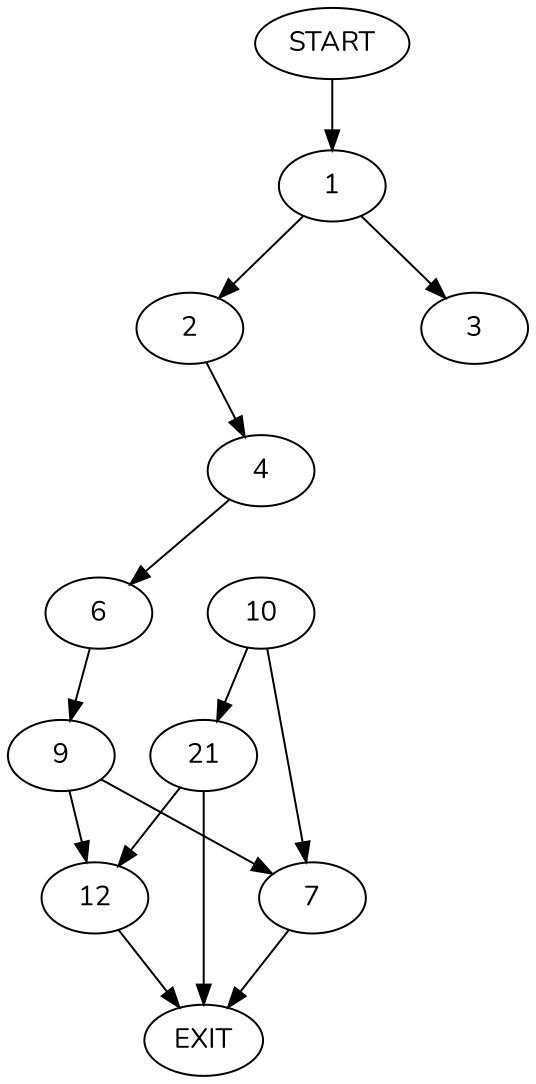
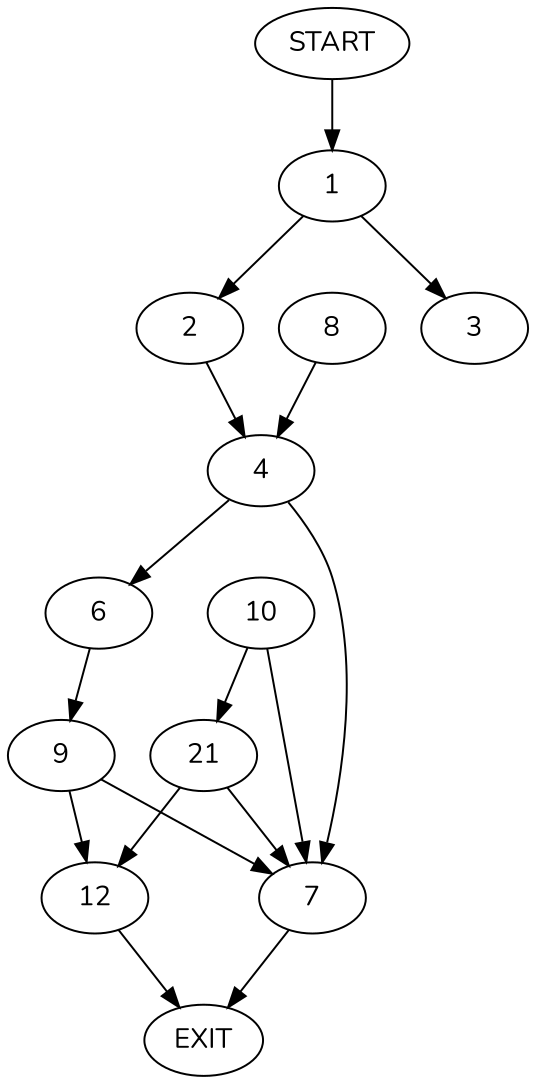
none -> (332, 328)
none -> (346, 666)
(204, 888) -> (252, 819)
